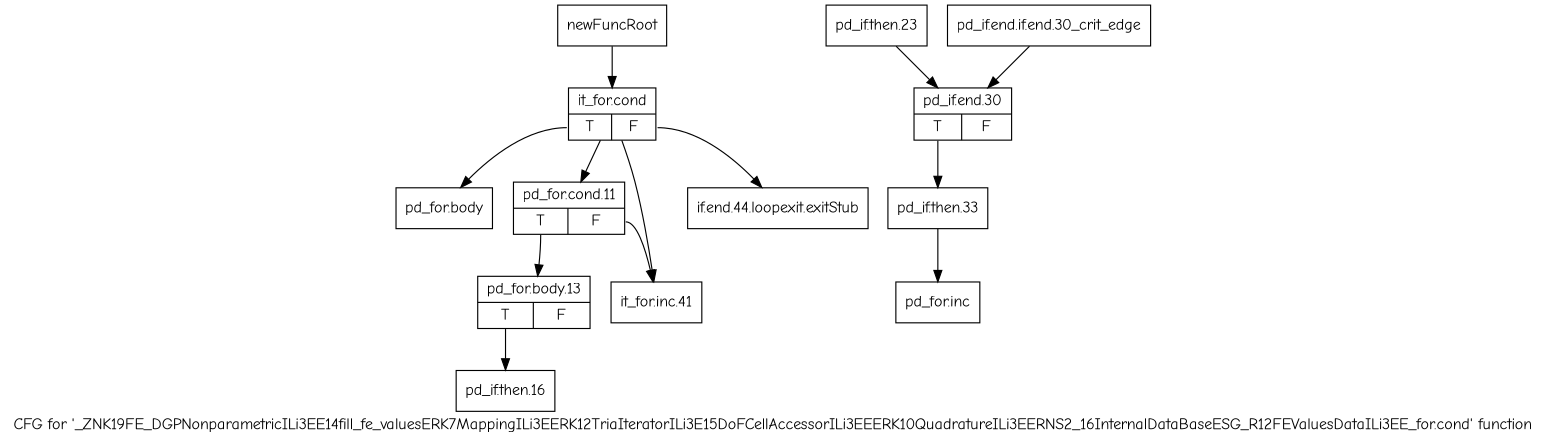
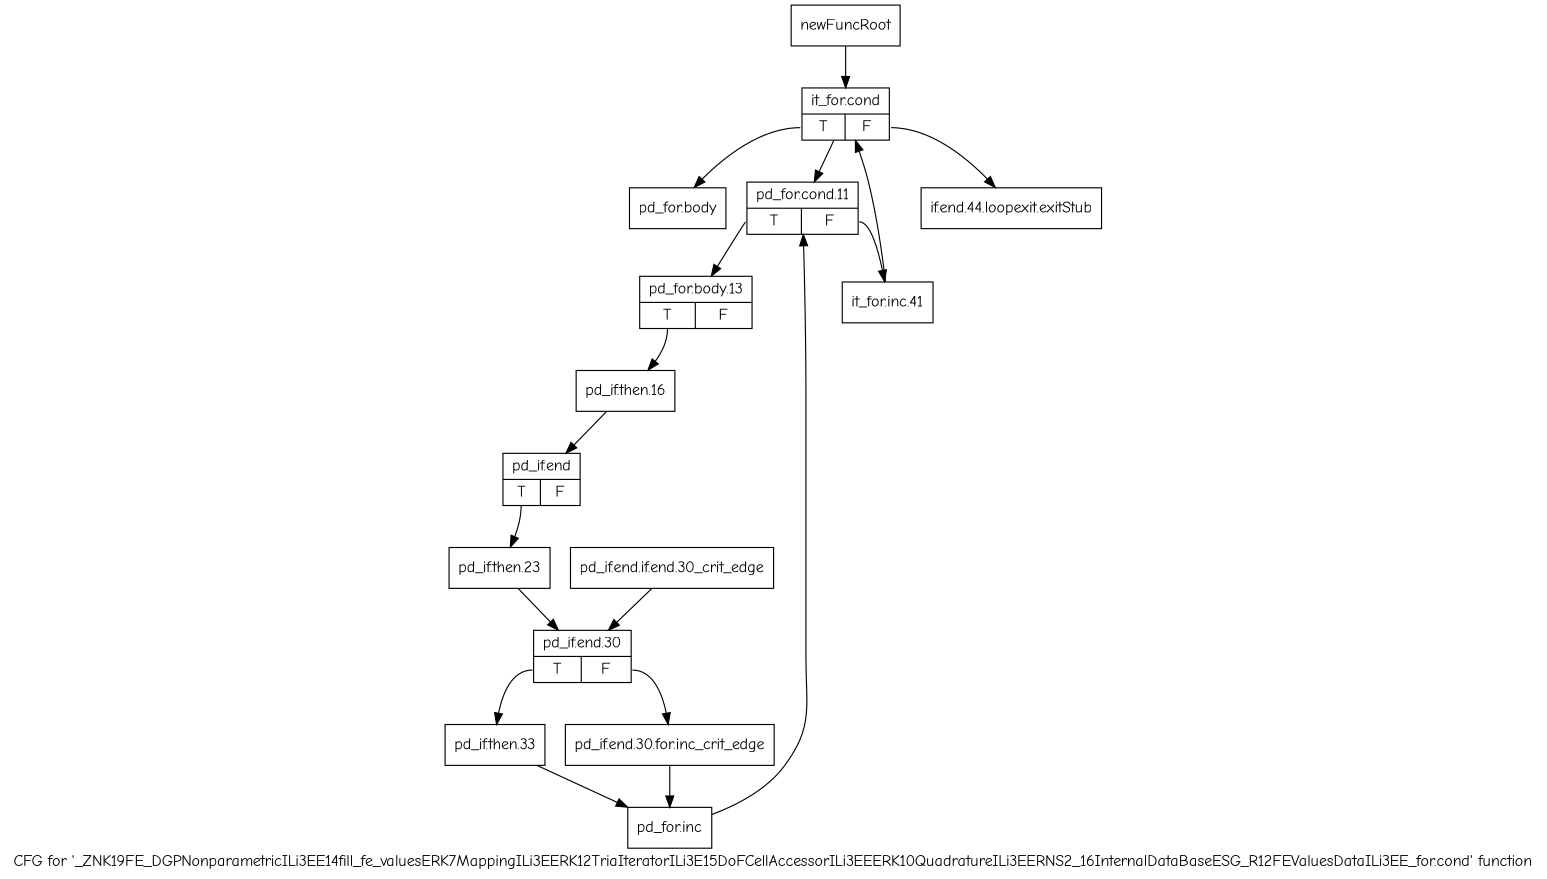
(640, 205) -> (876, 216)
none -> (542, 479)
none -> (806, 553)
none -> (670, 745)
